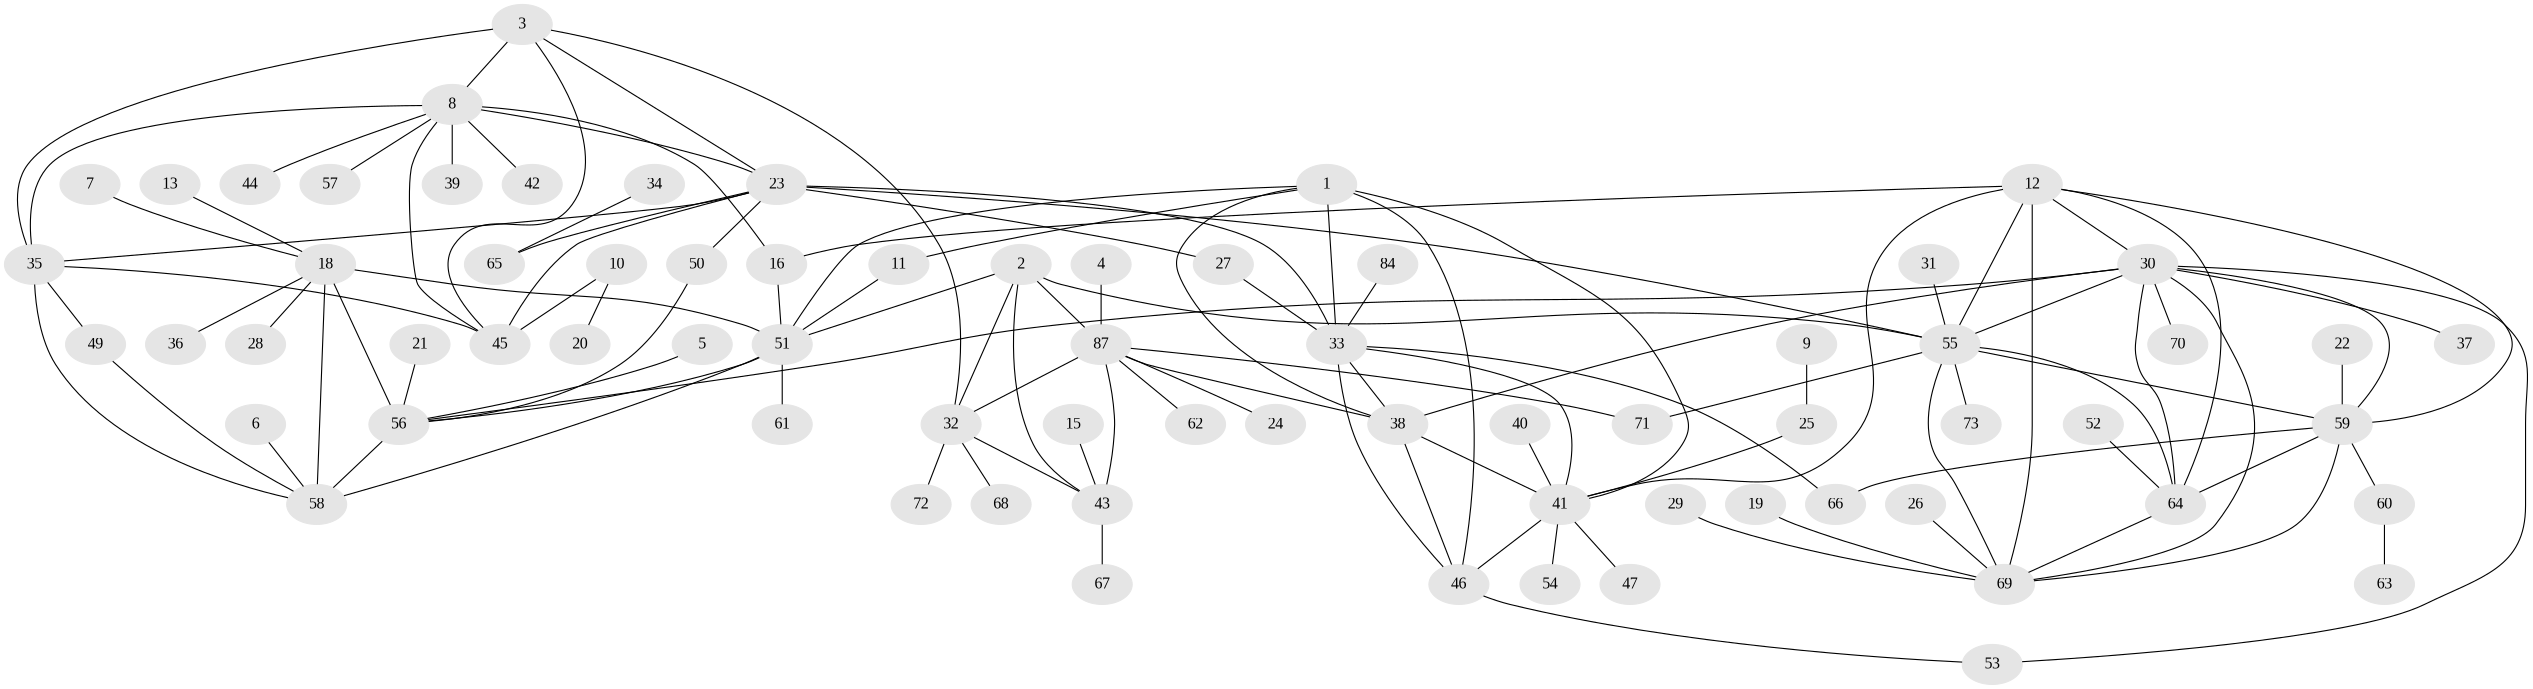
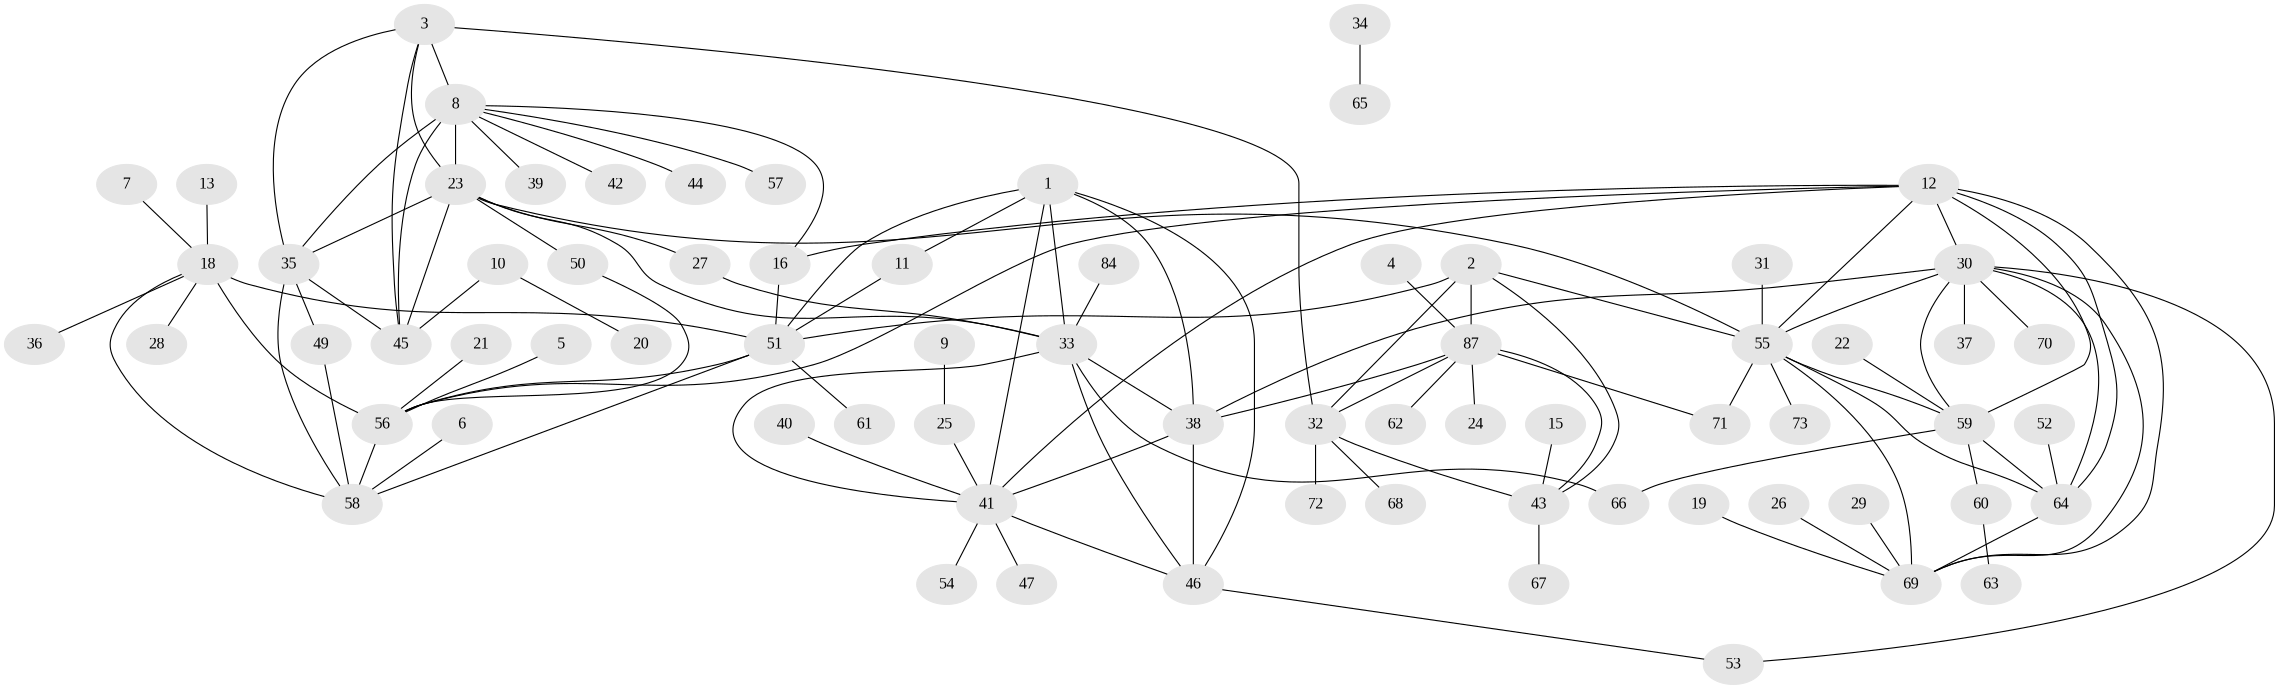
(598, 228) -> none
(1270, 307) -> (1098, 239)
(2213, 555) -> none
